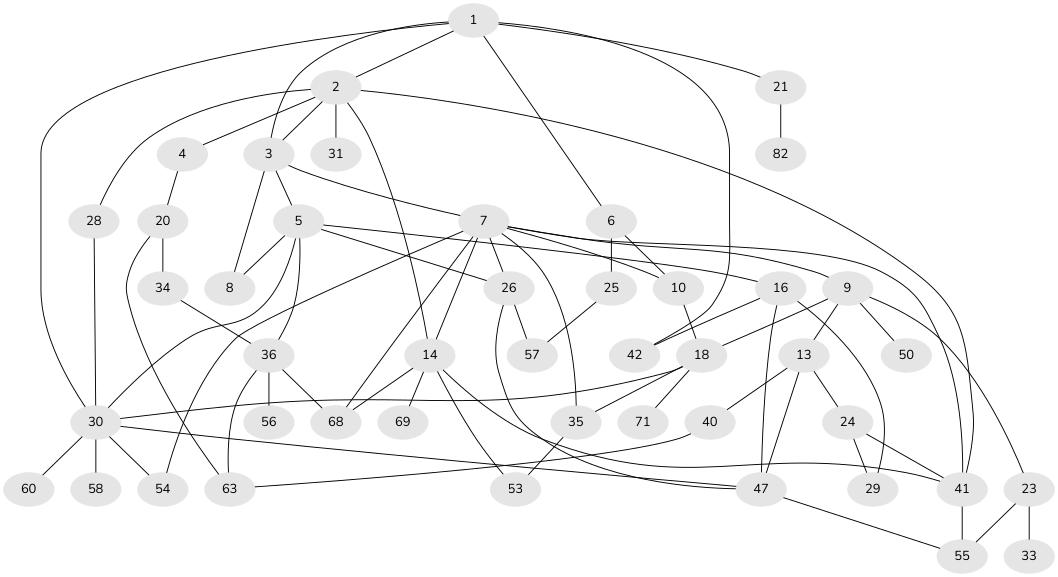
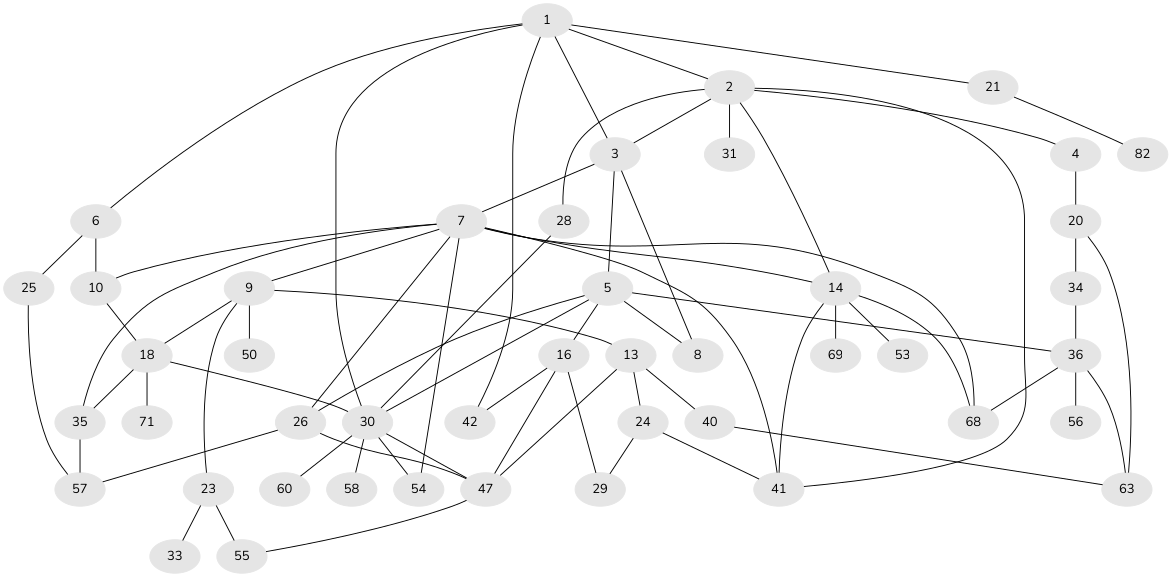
(548, 454) -> (80, 456)
(962, 523) -> none
